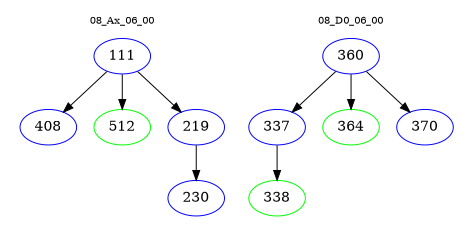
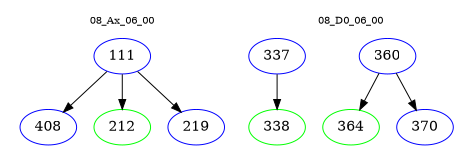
(318, 88) -> none
(122, 127) -> (122, 127)
(196, 198) -> none
